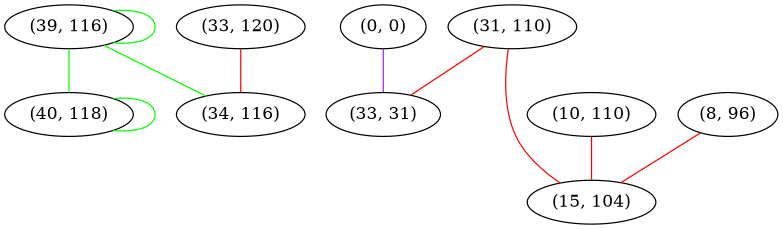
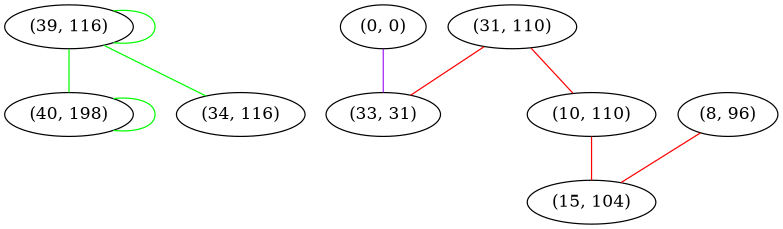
(241, 27) -> none
(69, 114) -> (69, 114)
(512, 125) -> (552, 71)
